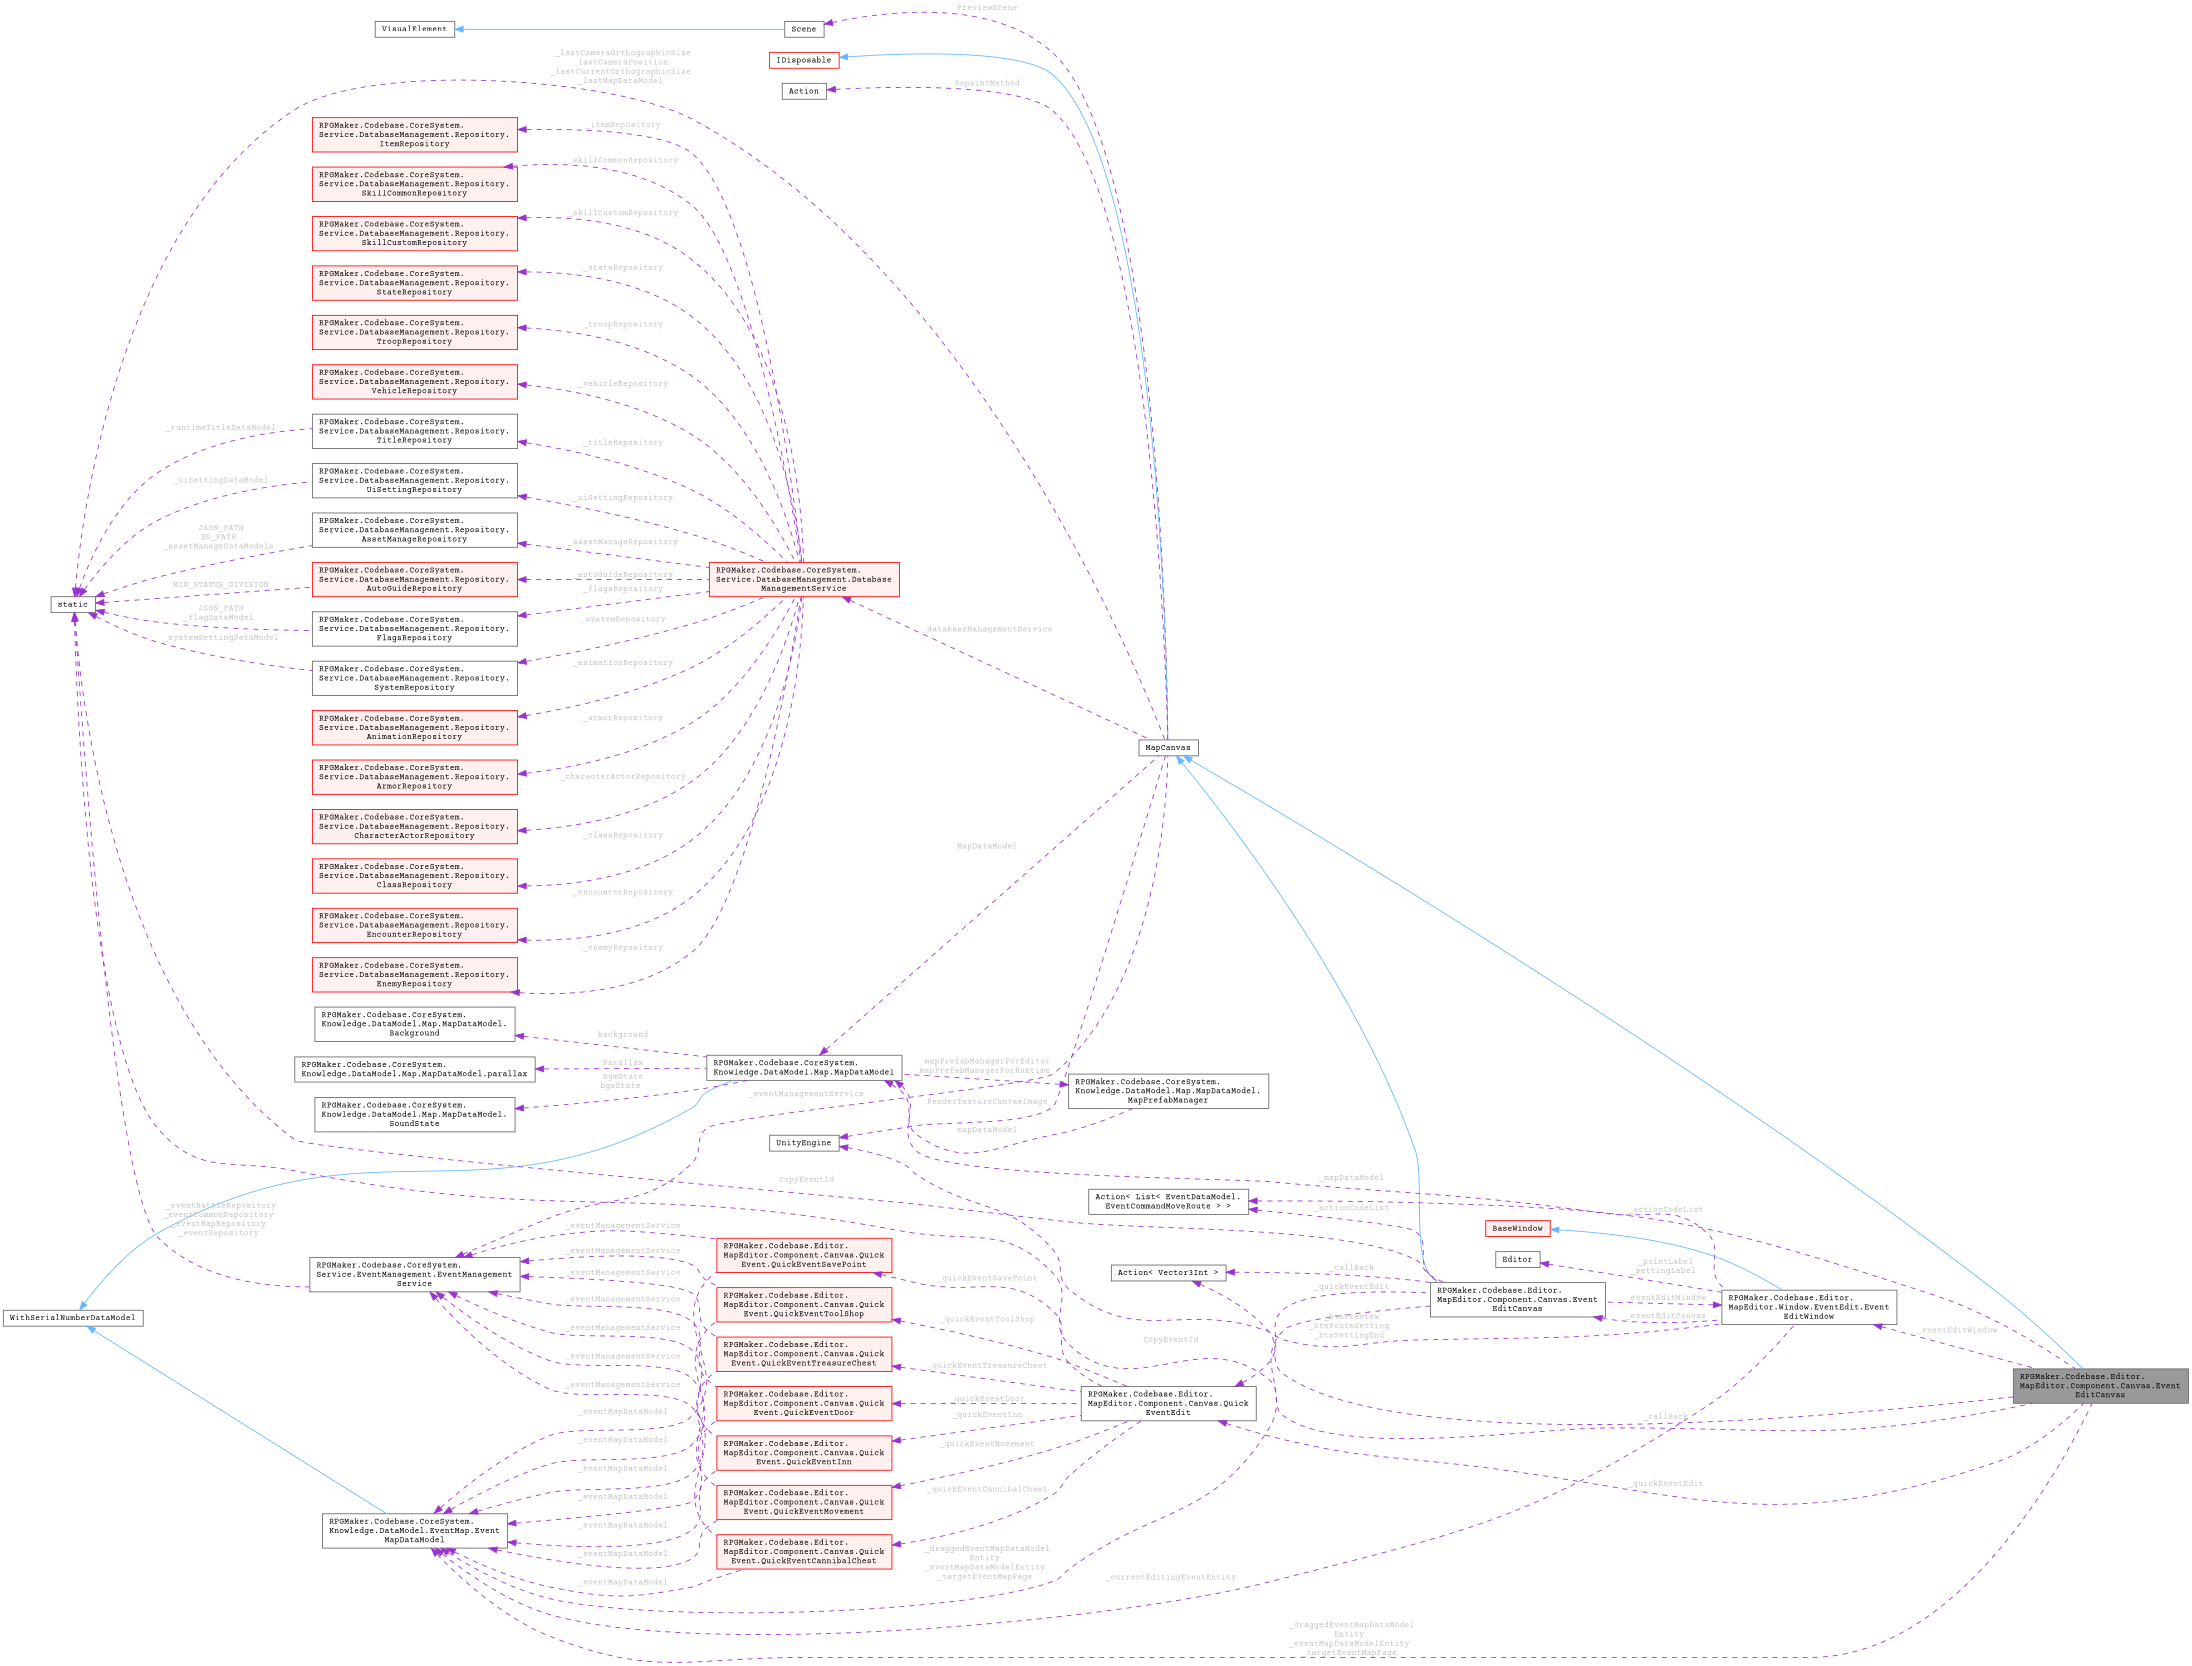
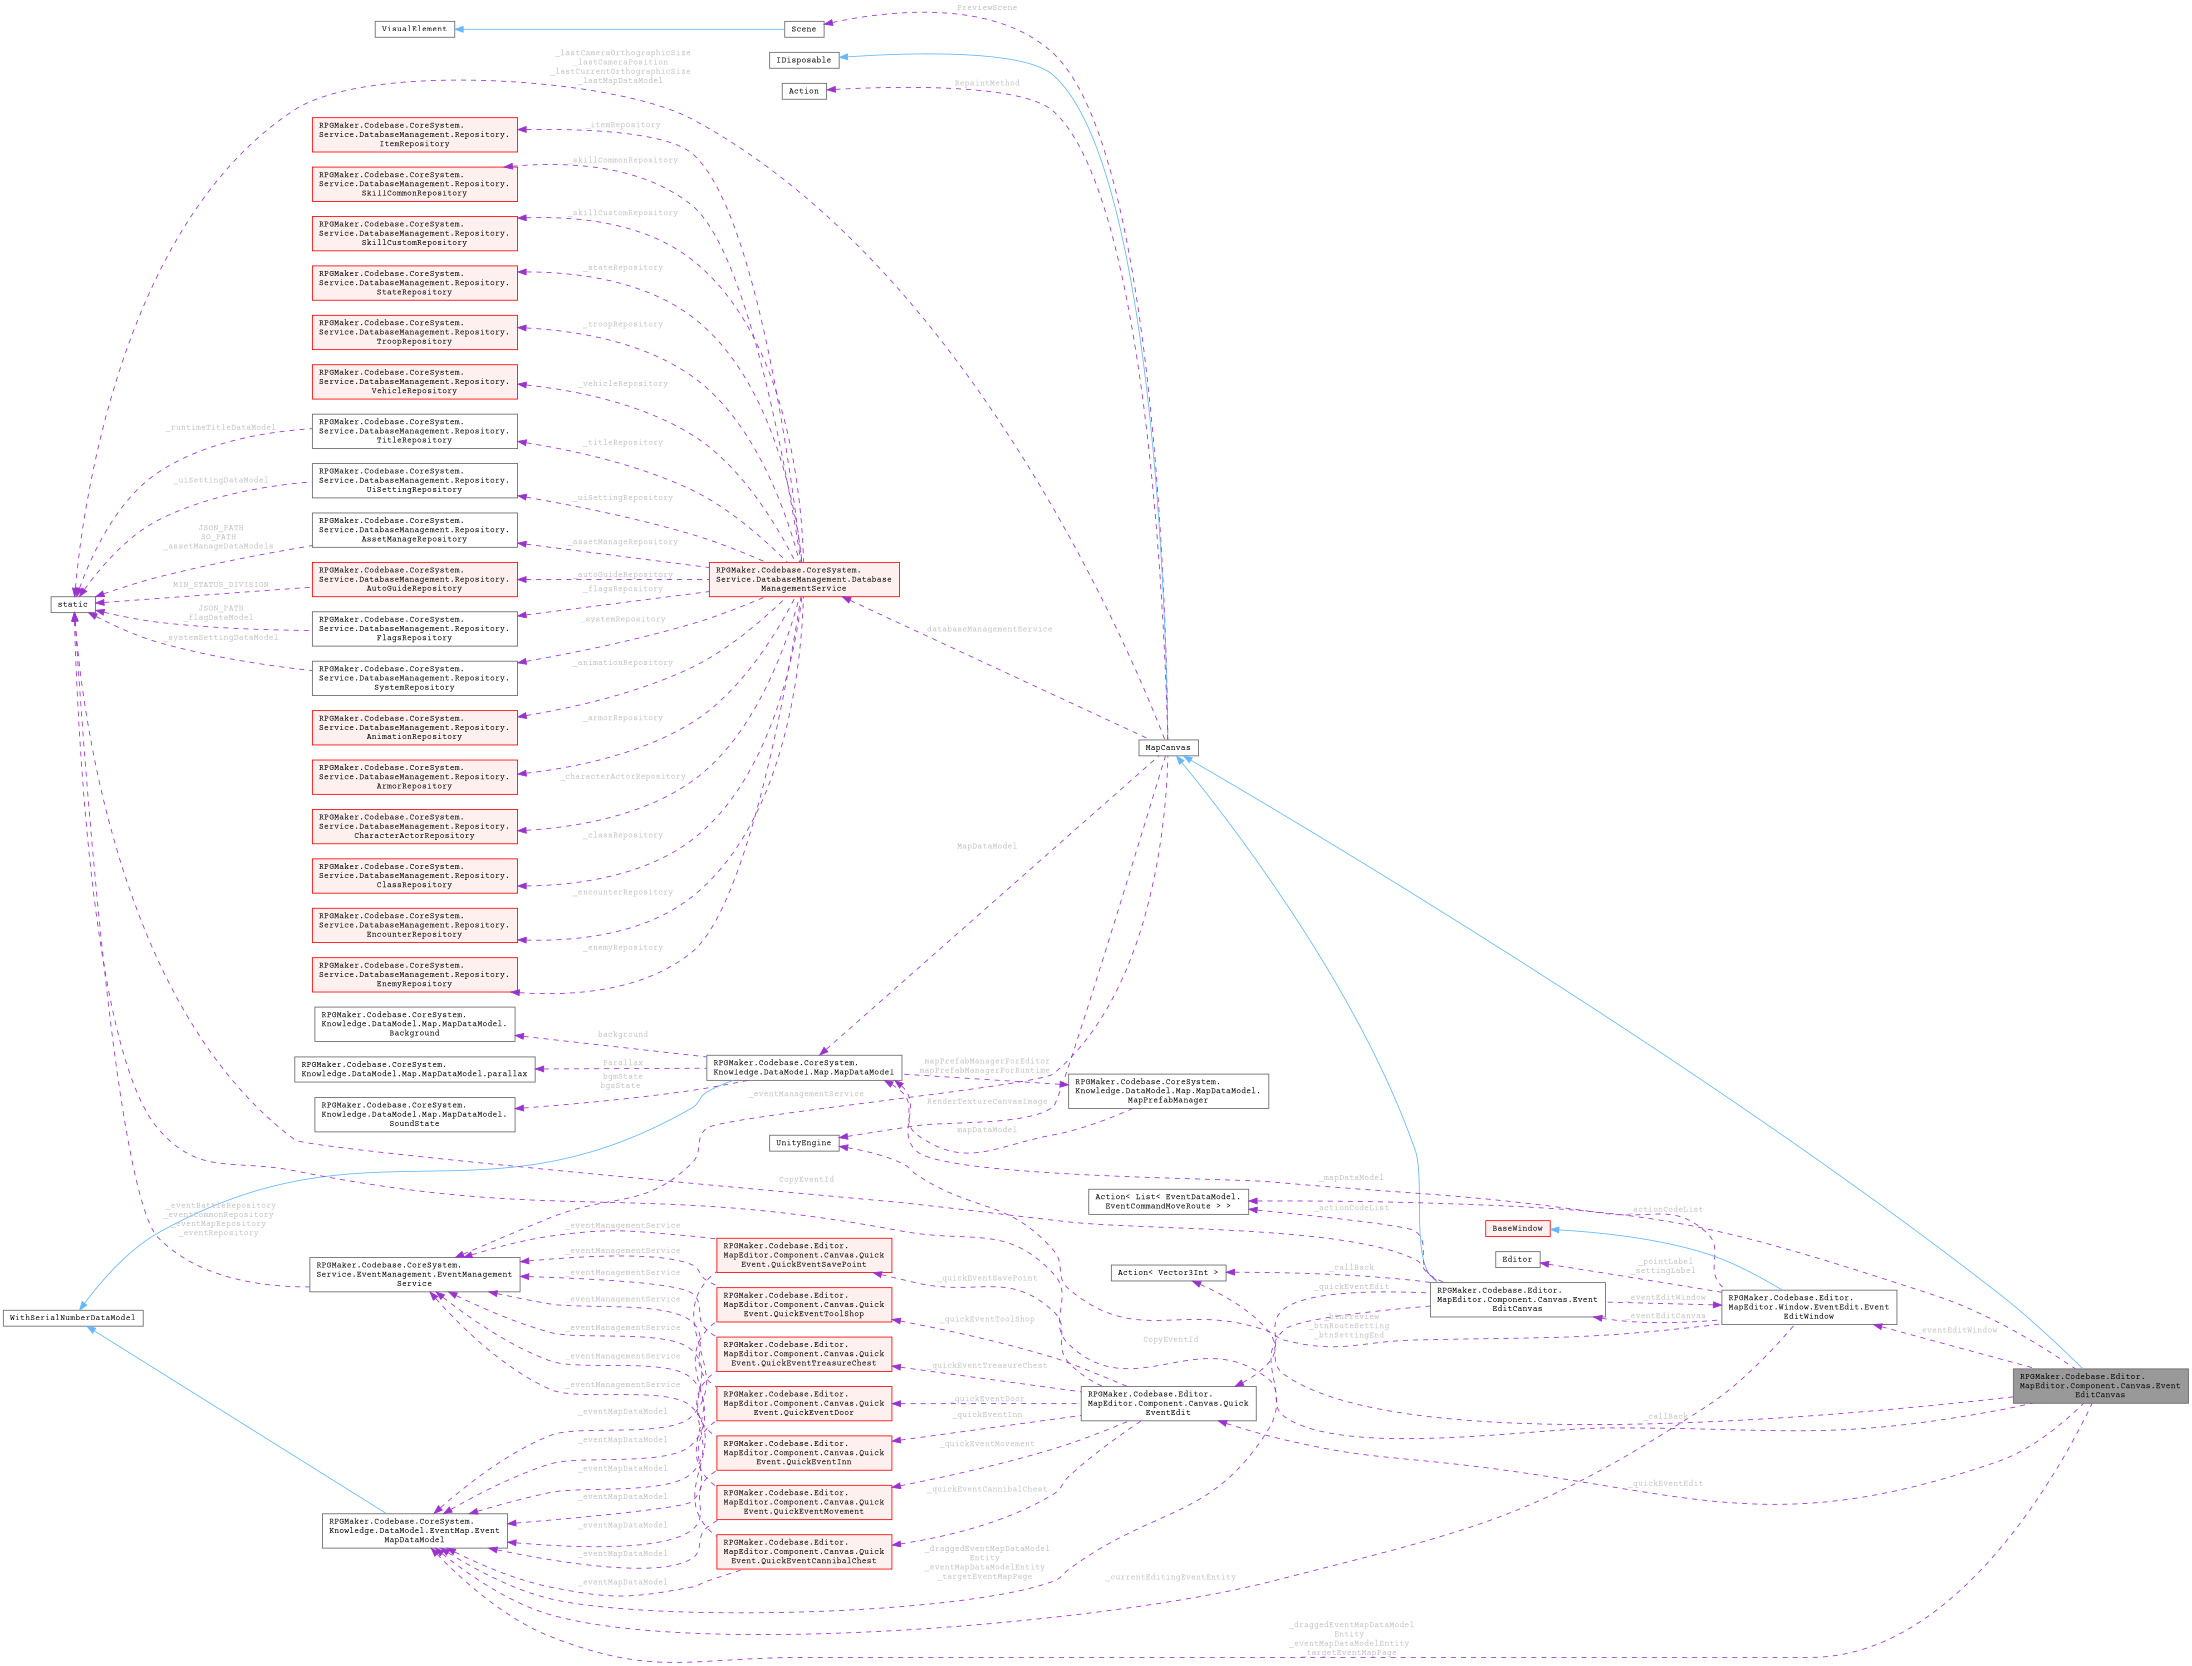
(804, 60) -> (804, 60)
